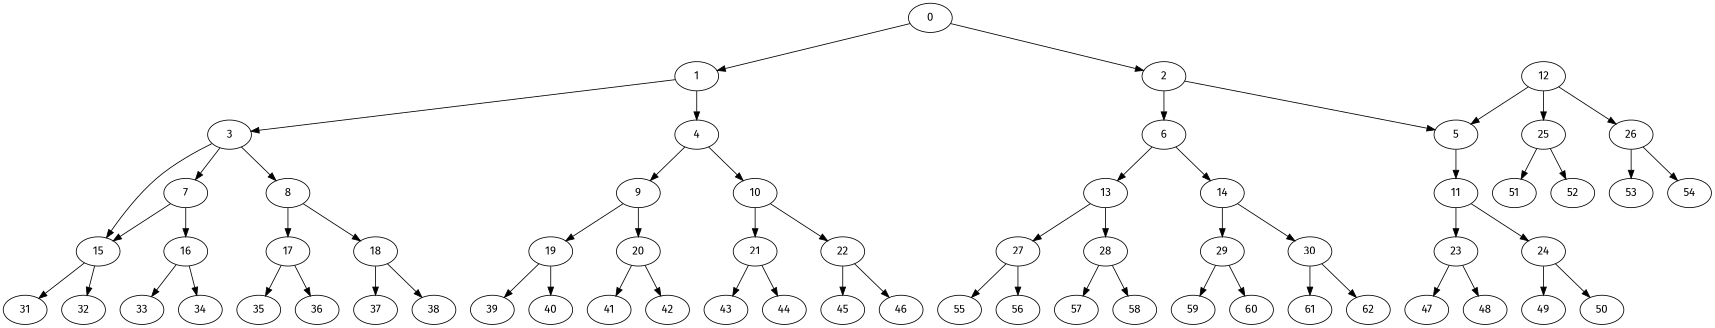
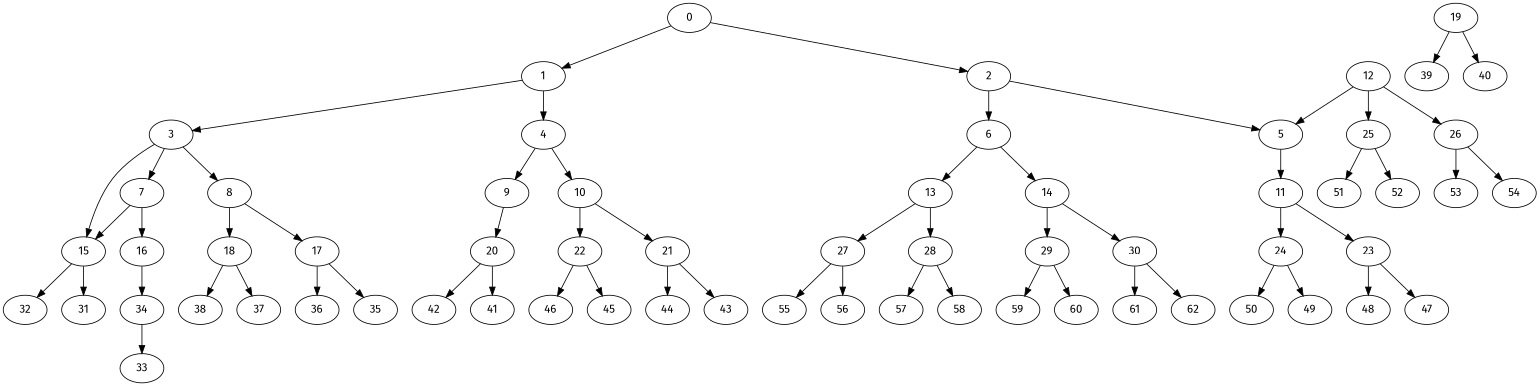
(598, 220) -> none
(166, 277) -> (142, 335)
